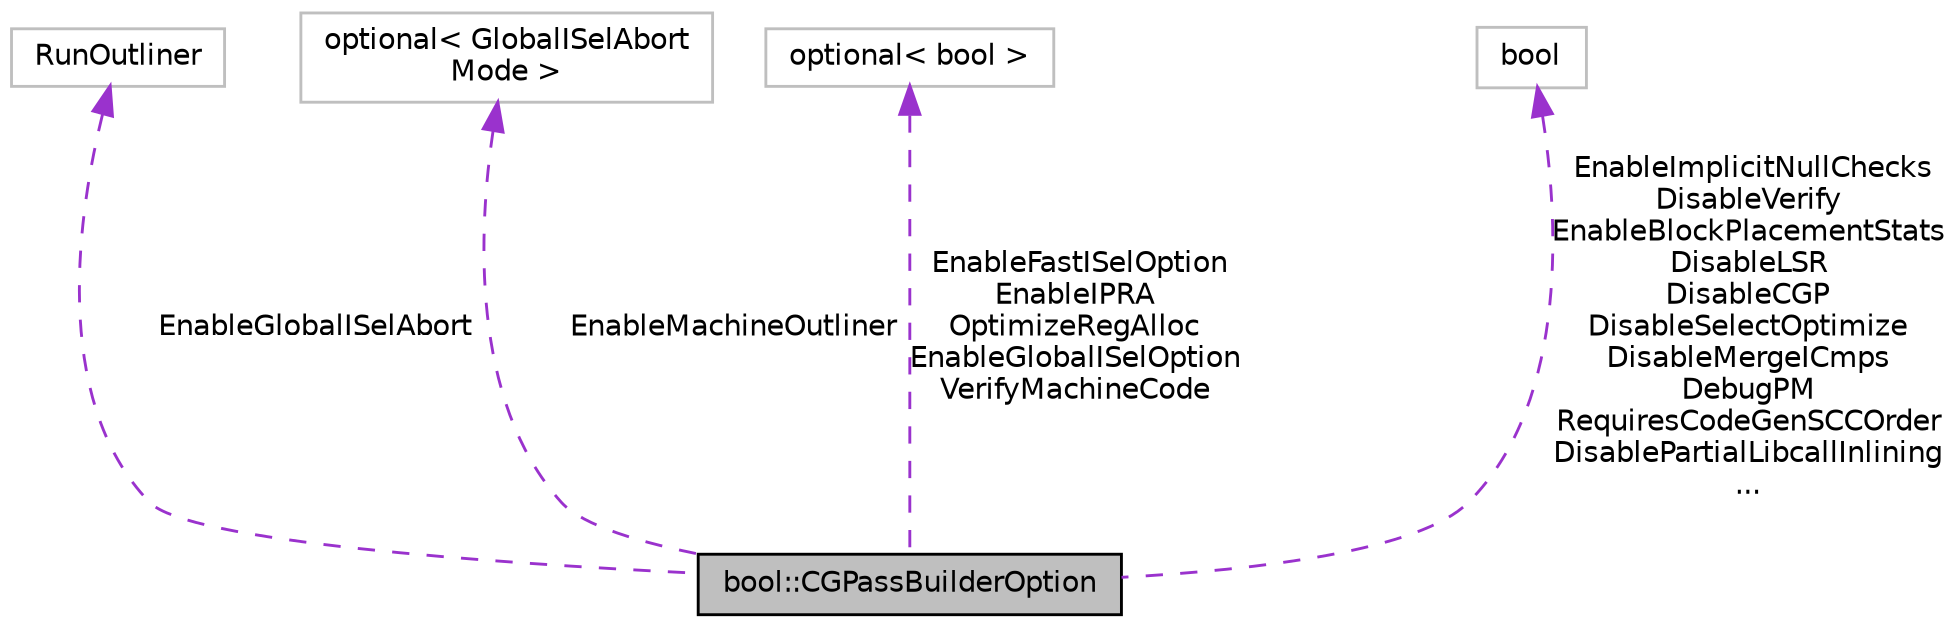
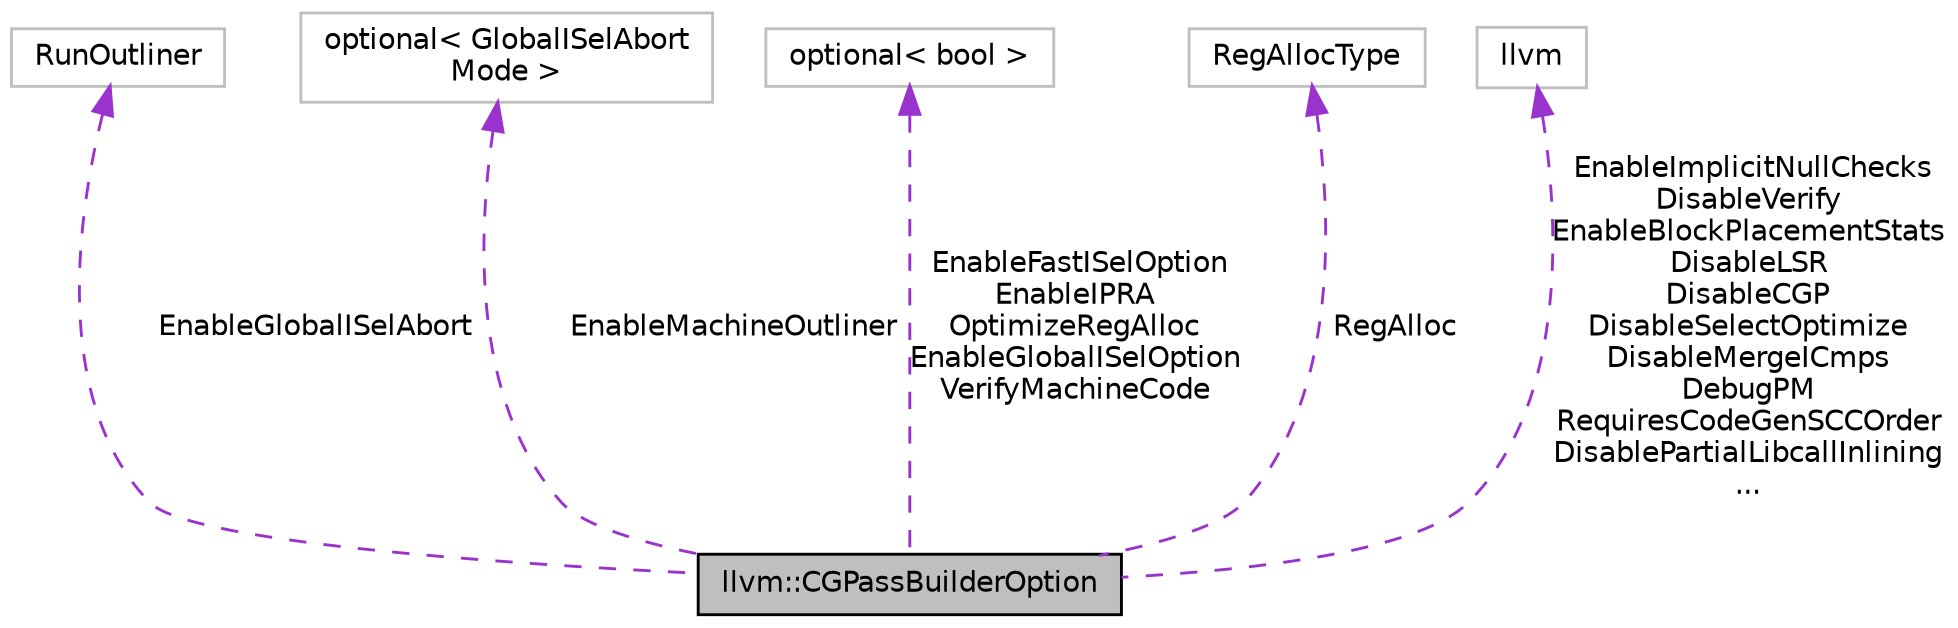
none -> (1307, 58)
(1532, 58) -> (1532, 58)
(910, 584) -> (910, 584)
